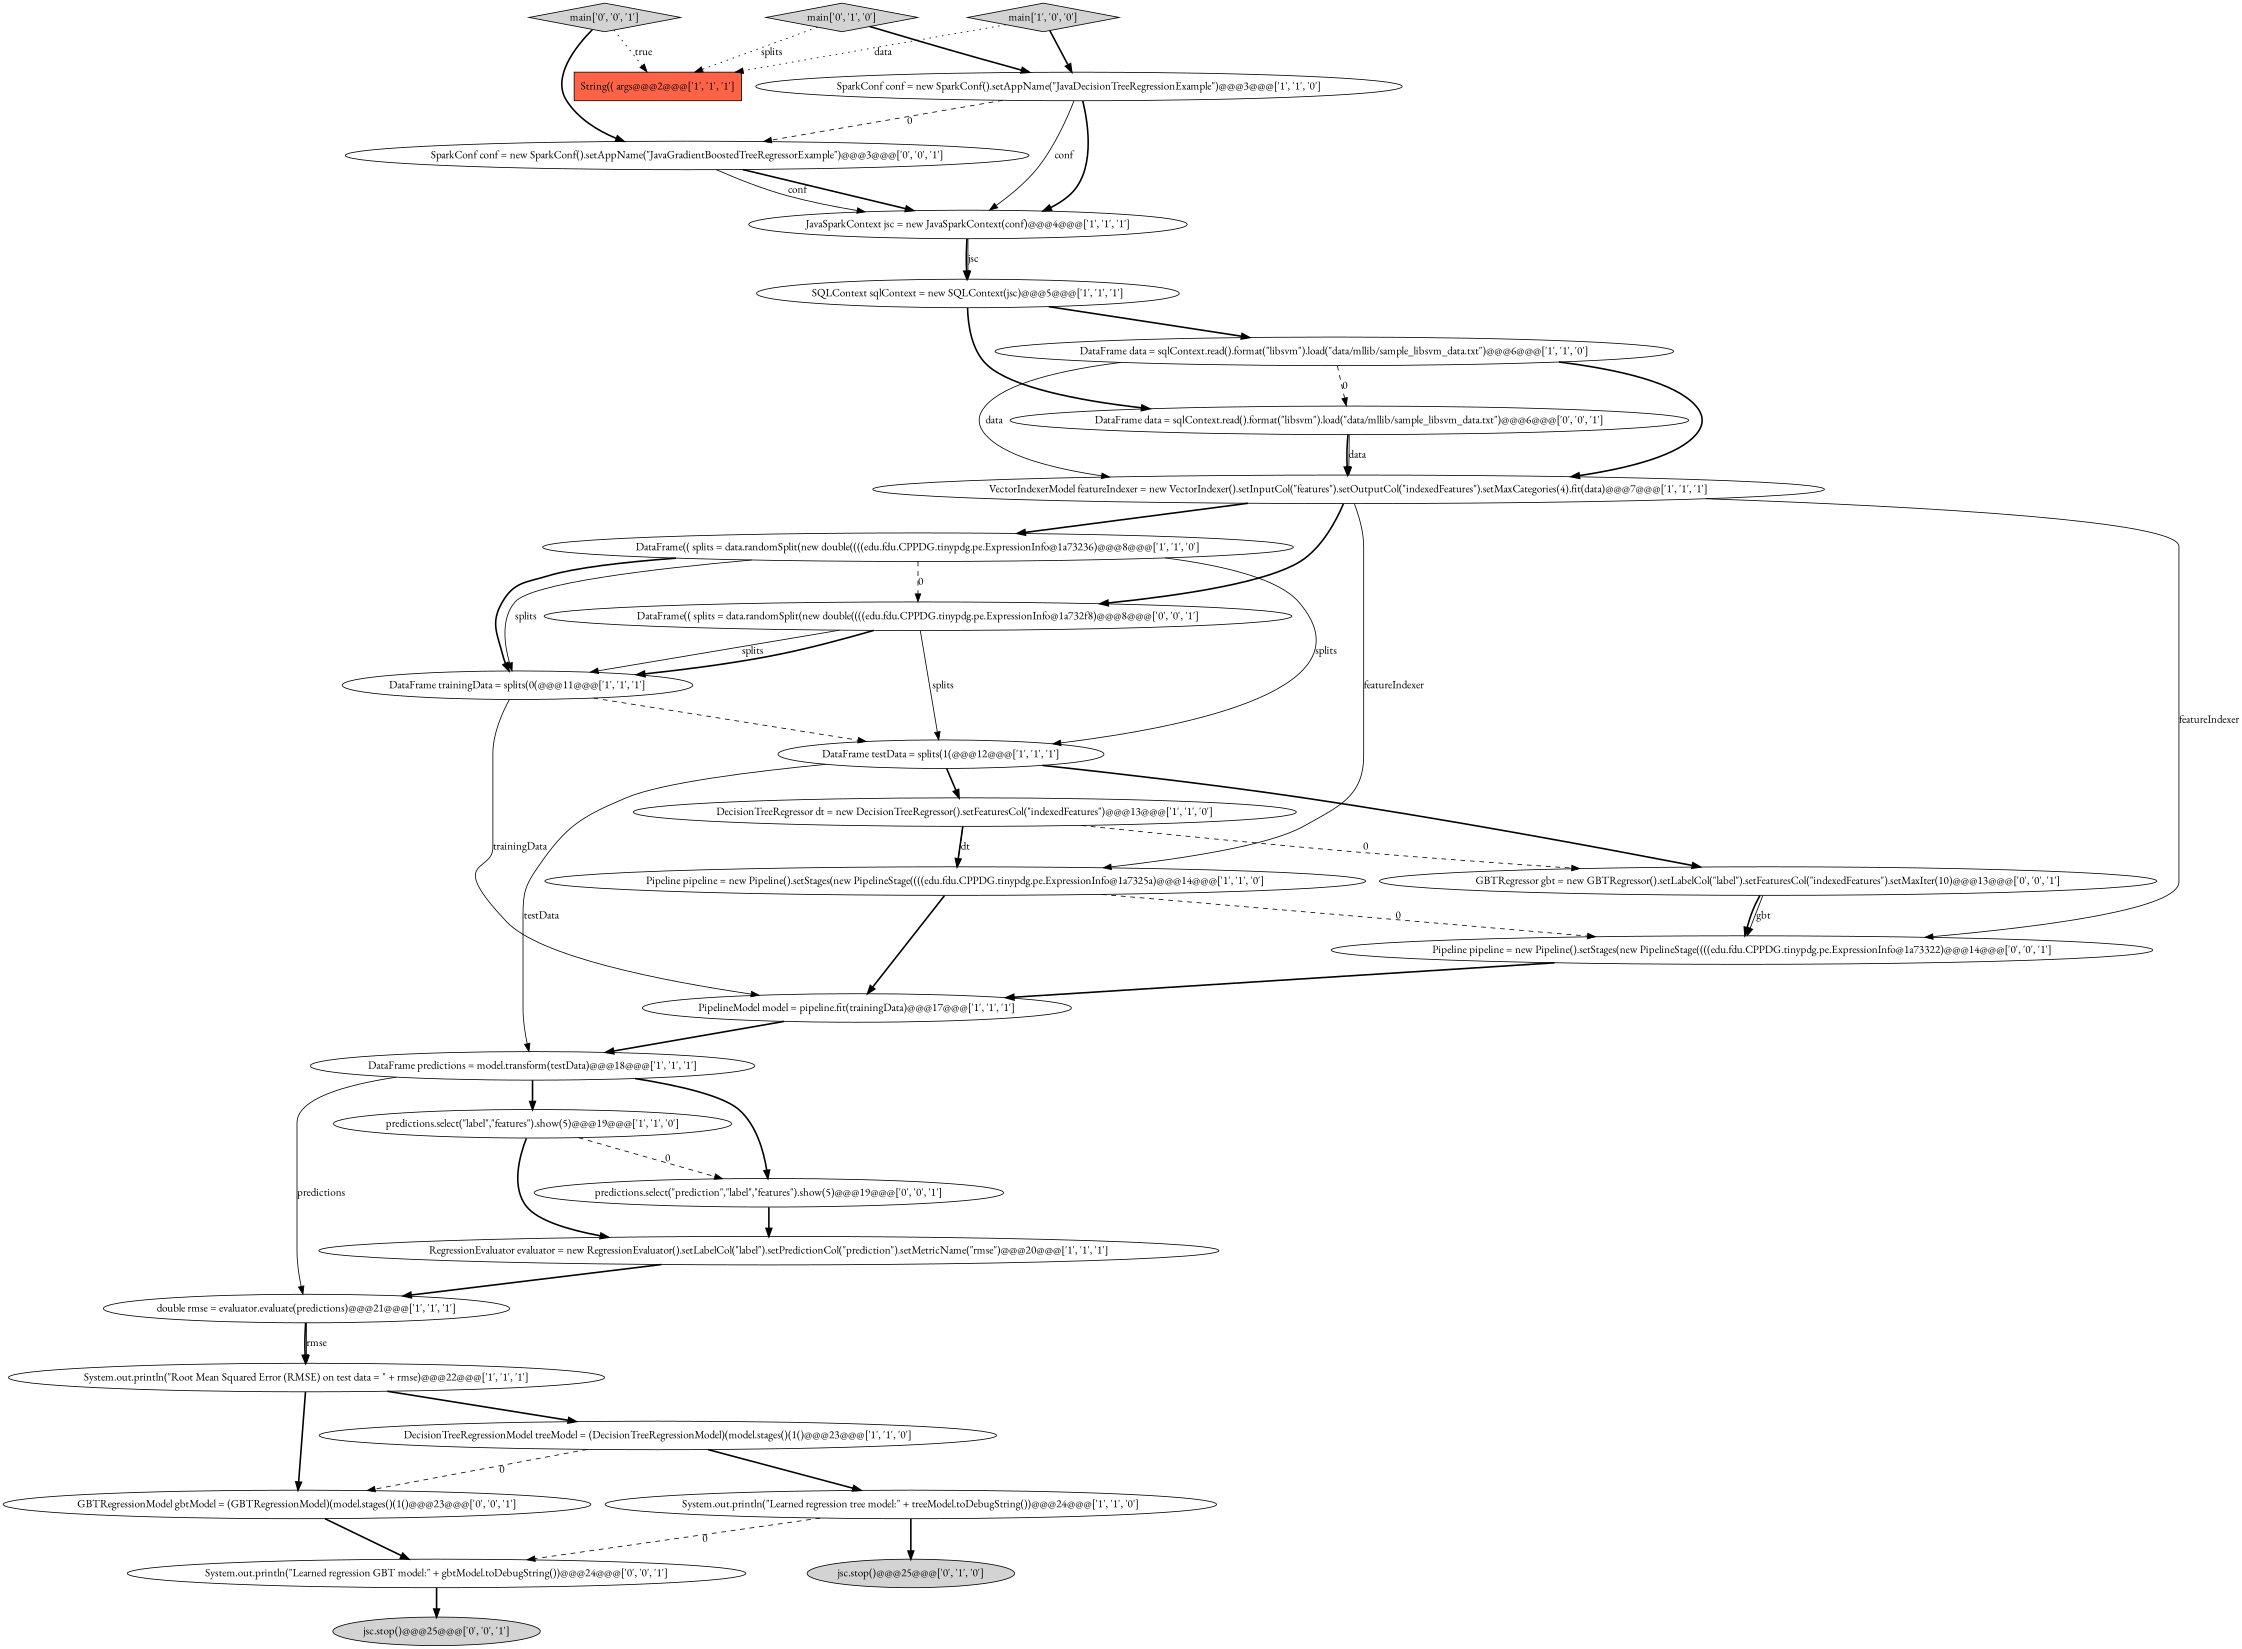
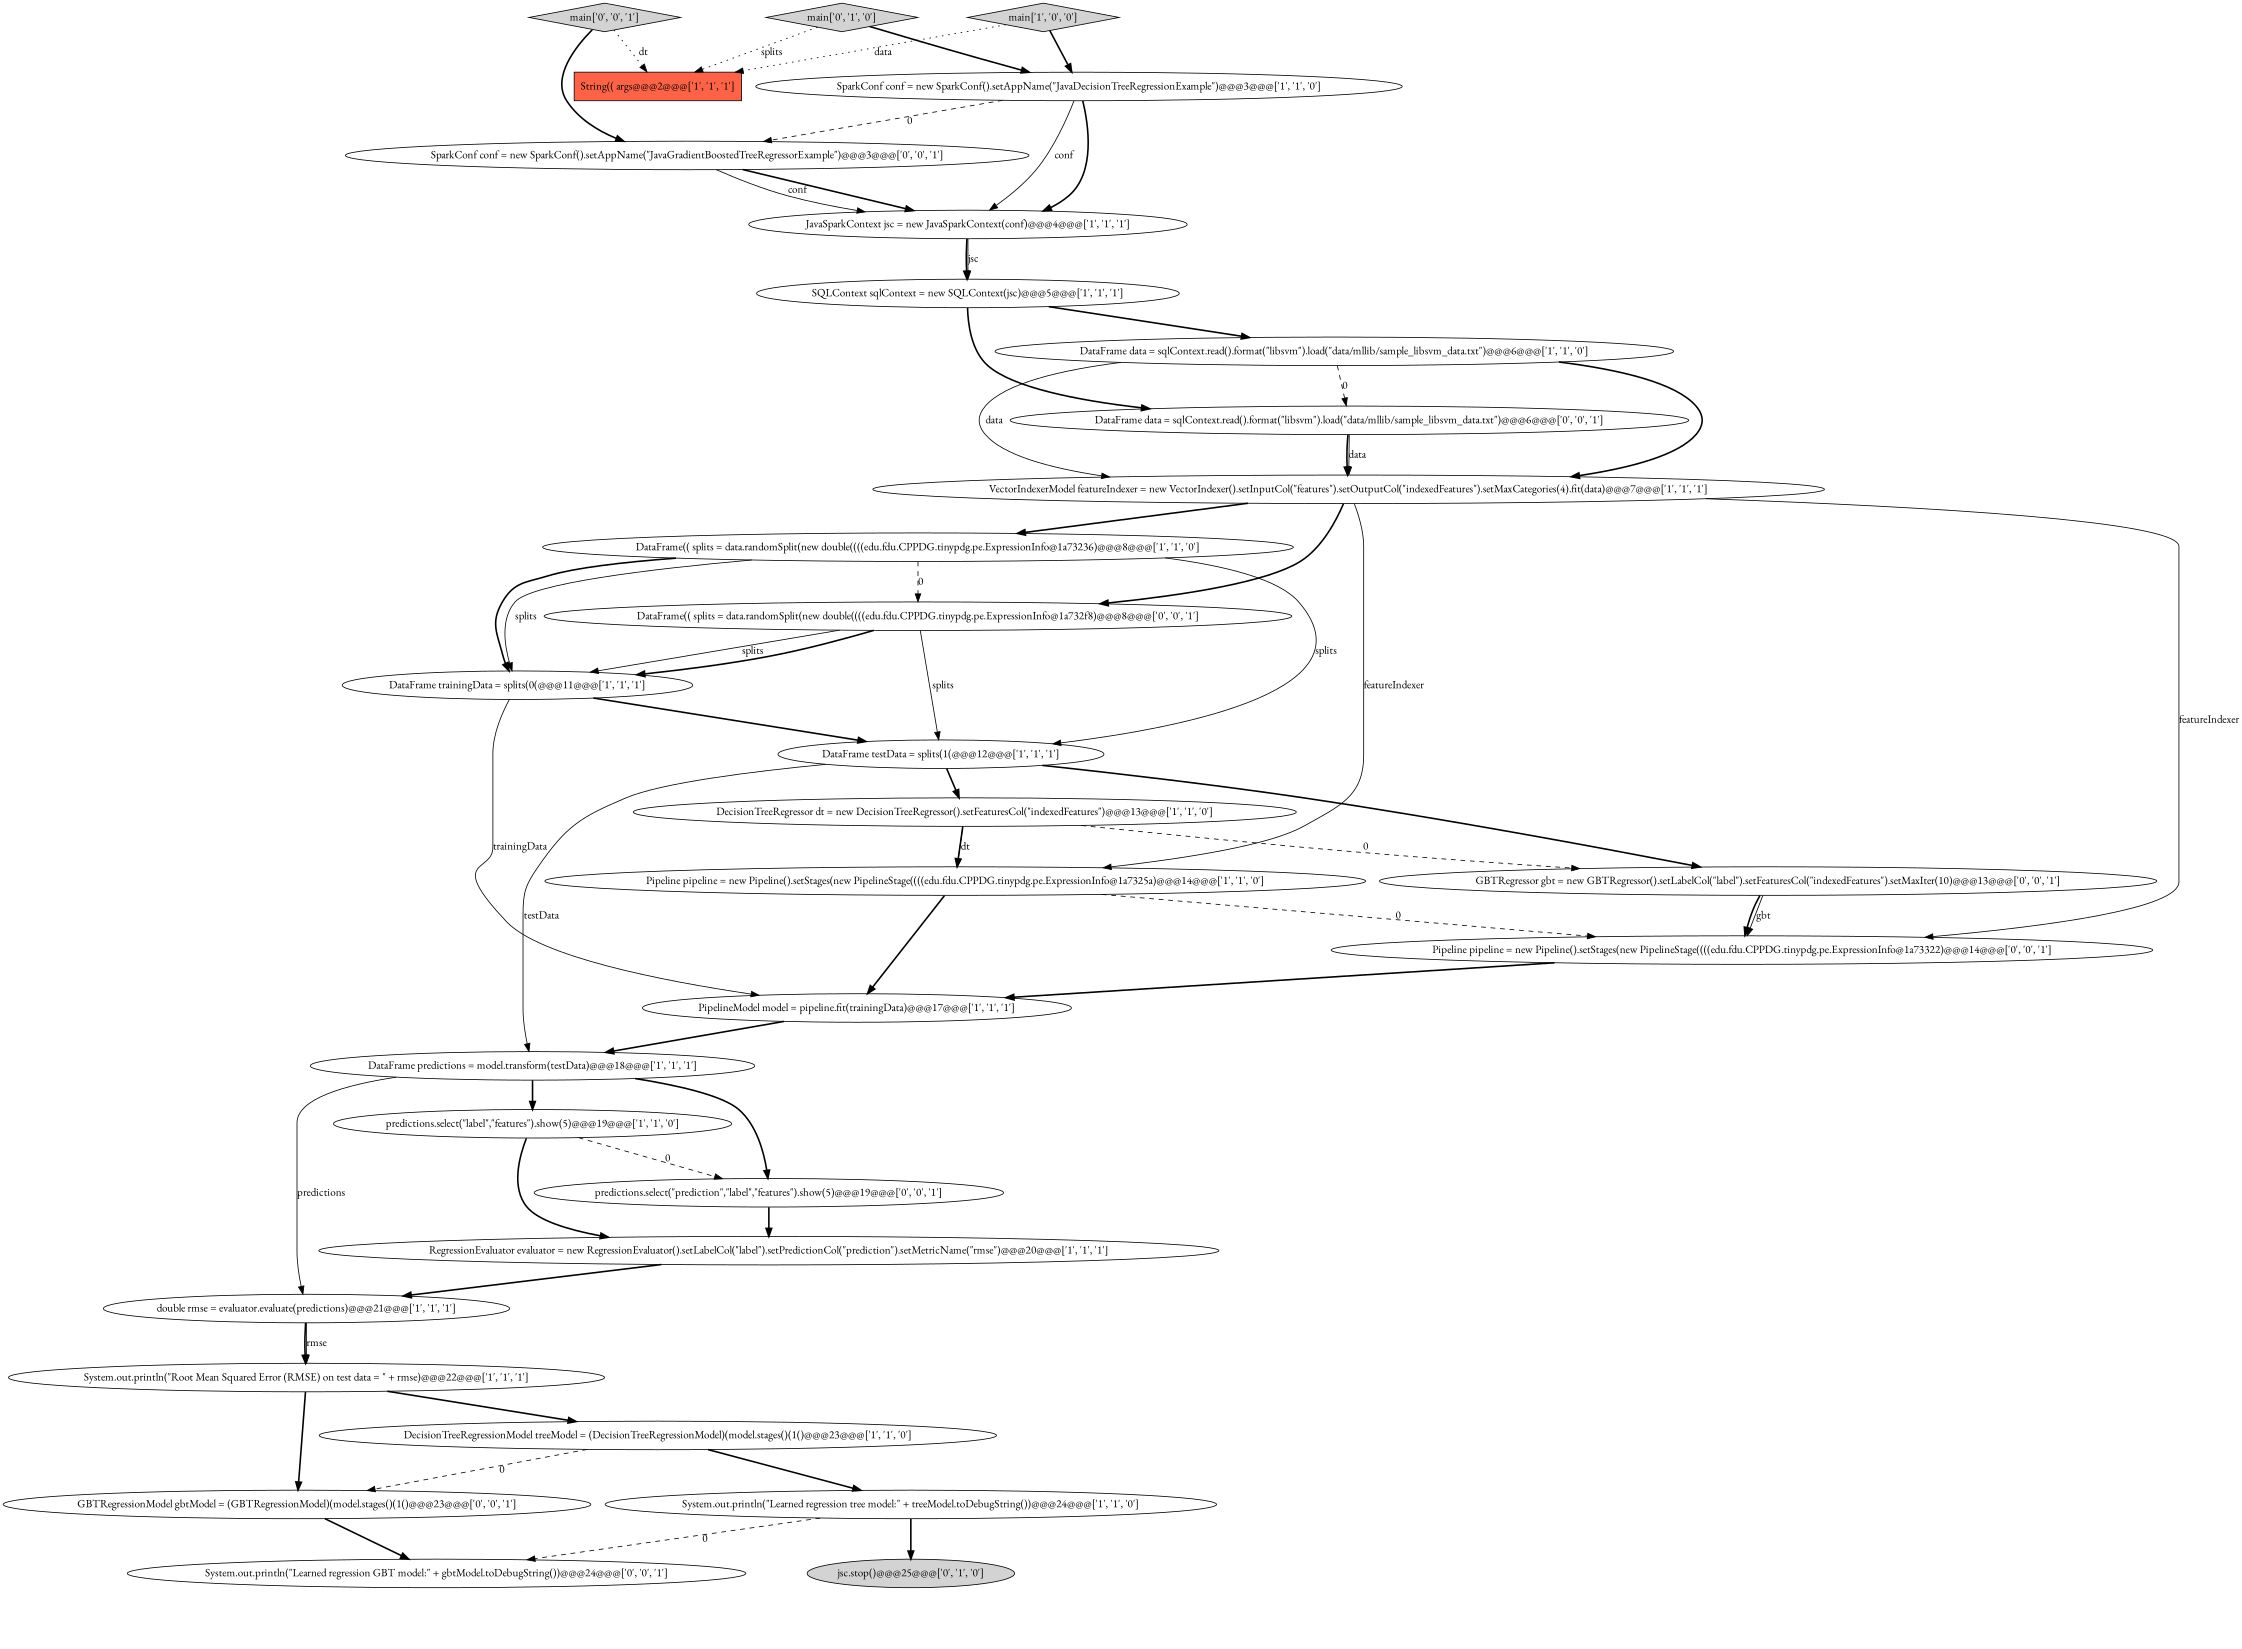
(644, 52) -> (644, 52)
(726, 719) -> (726, 719)
(437, 1631) -> none
